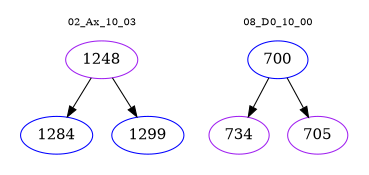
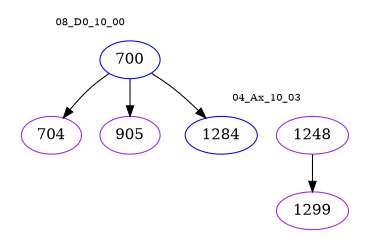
(102, 23) -> (267, 98)
(82, 93) -> (184, 97)
(148, 135) -> (312, 211)
(239, 135) -> (51, 135)
(318, 135) -> (130, 135)
